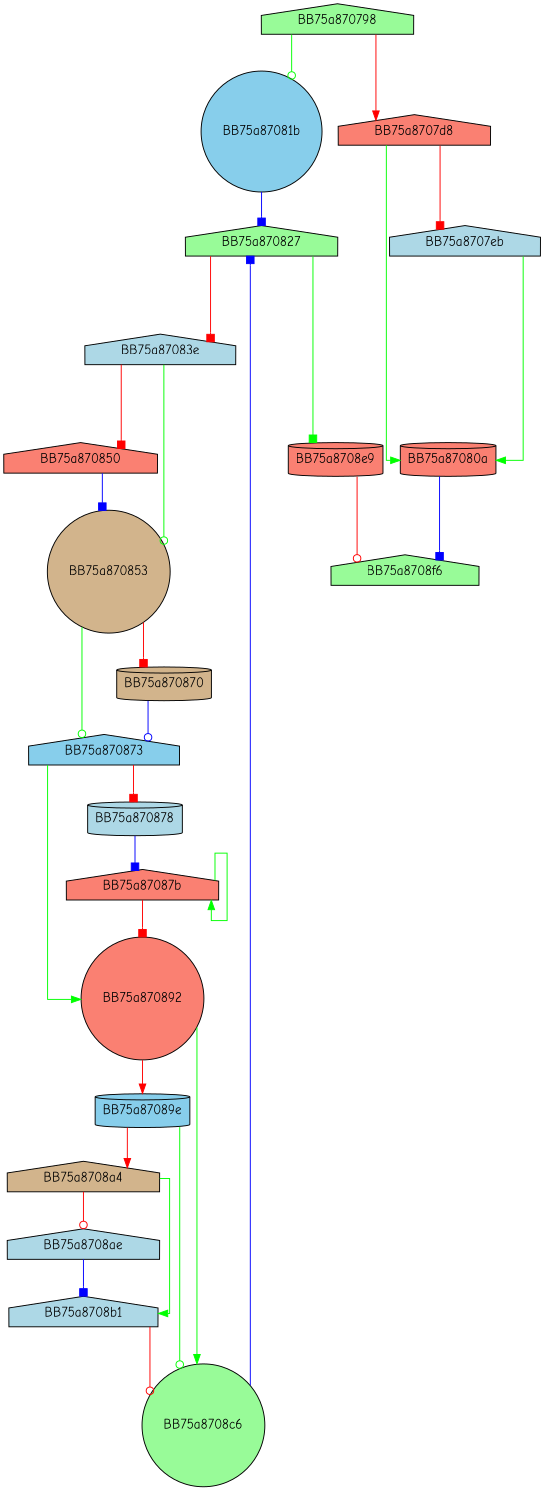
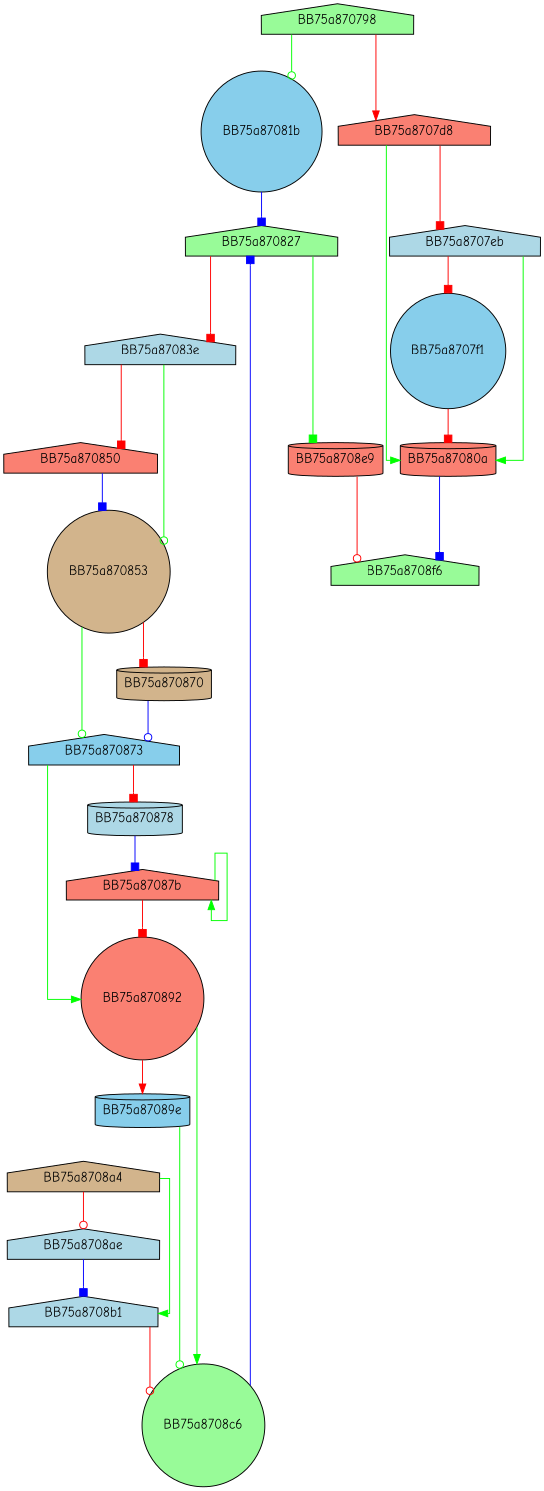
none -> (448, 351)
(127, 1143) -> none
